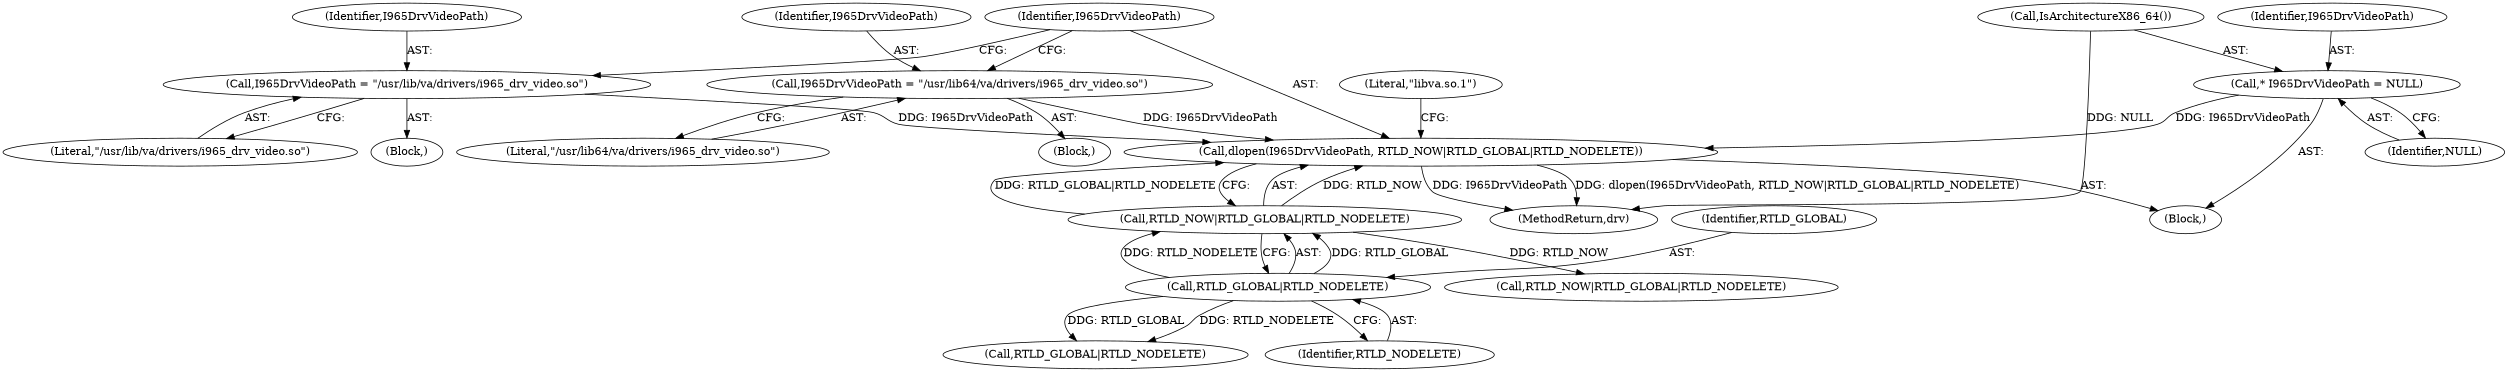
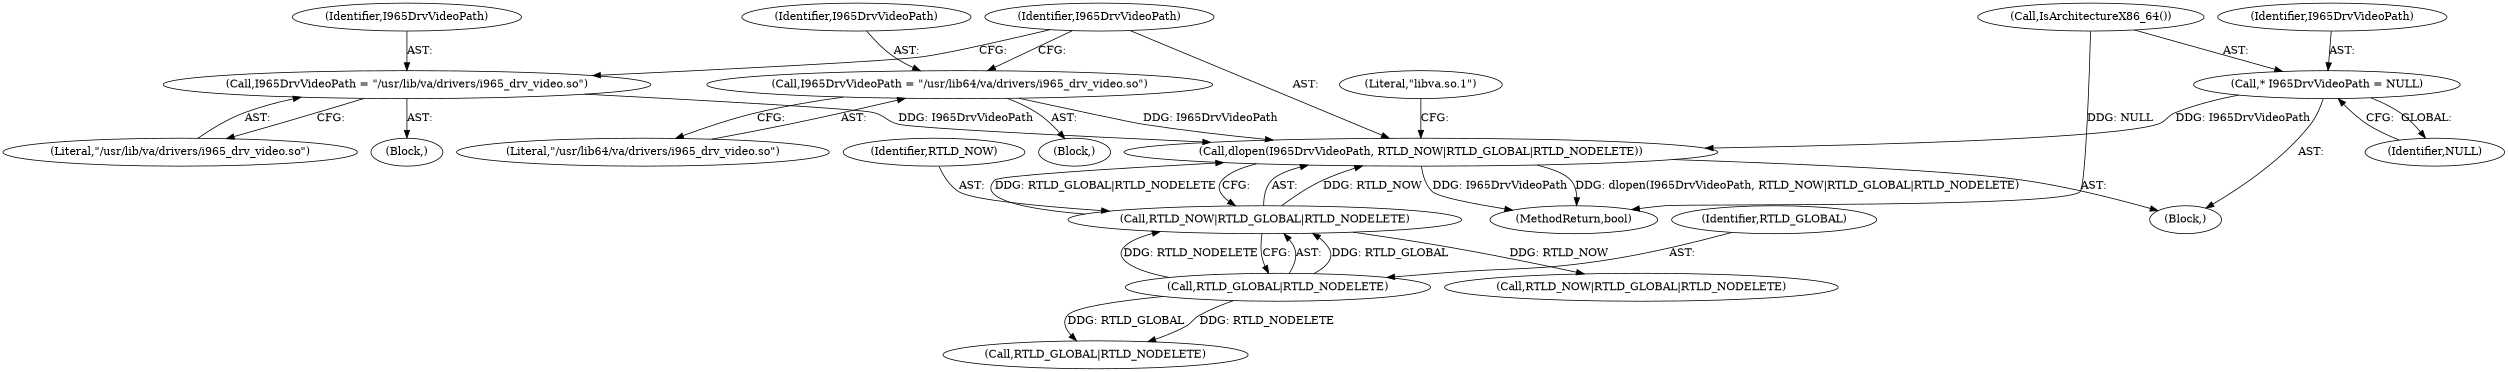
(2382, 118) -> (2382, 118)
(2428, 118) -> (2428, 118)
none -> (934, 152)
(1574, 220) -> (1574, 220)
(1380, 355) -> none
